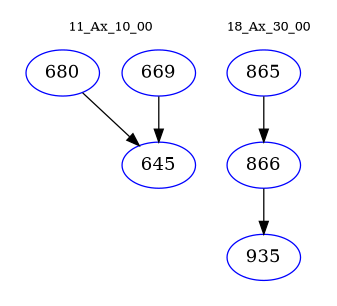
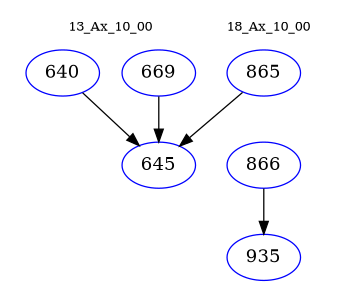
(111, 28) -> (111, 28)
(269, 28) -> (269, 28)
(63, 73) -> (63, 73)
(264, 113) -> (225, 107)
